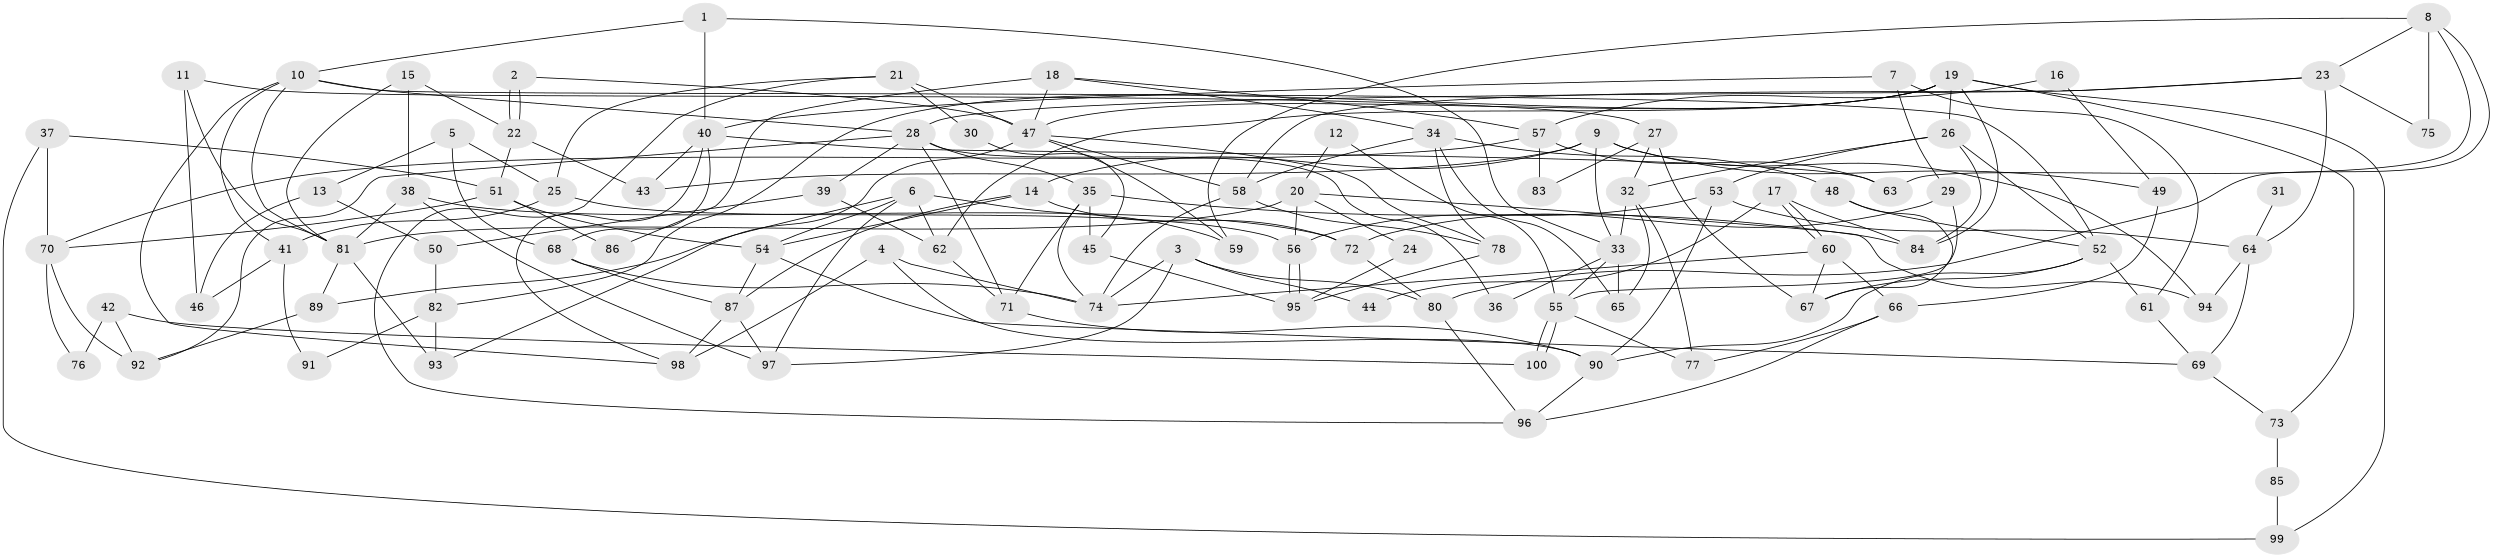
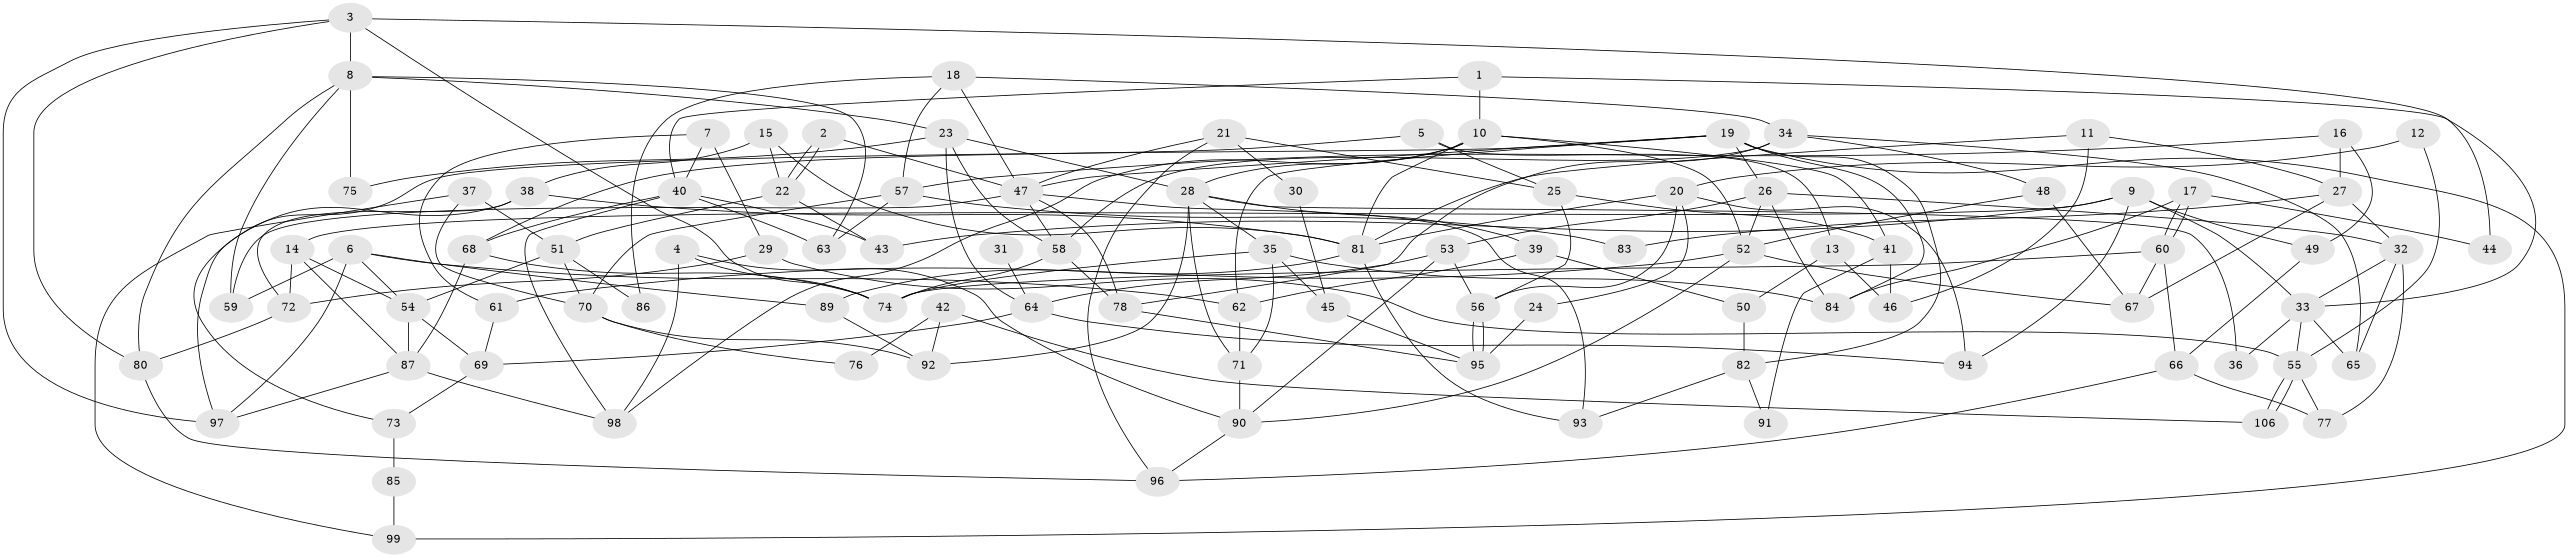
none -> (350, 47)
none -> (2340, 163)
(1537, 366) -> (2265, 424)
